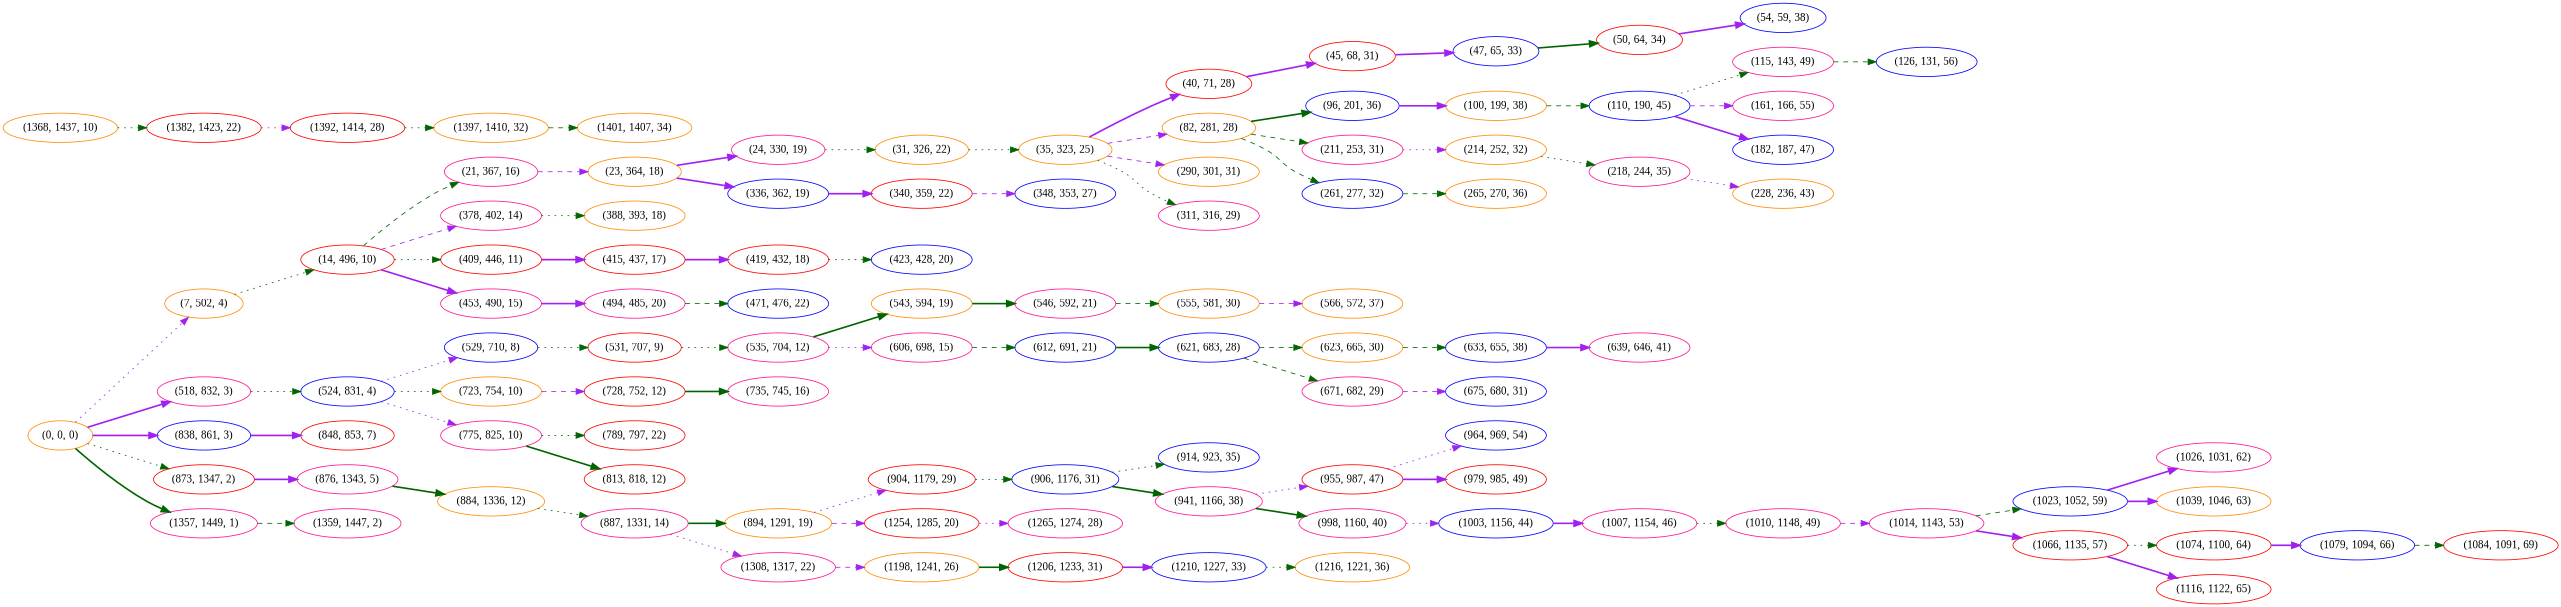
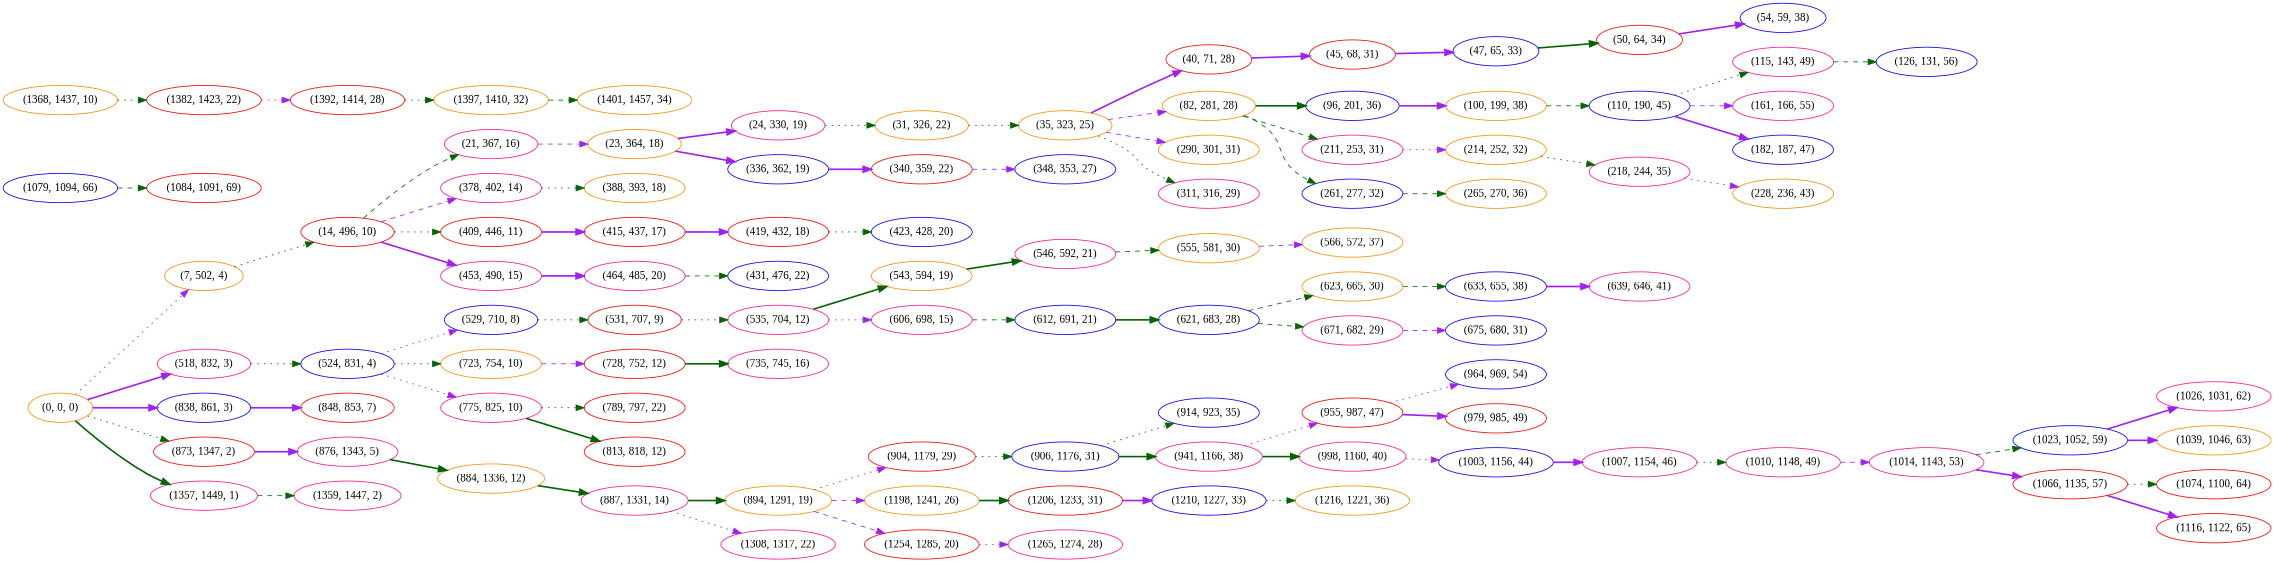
(635, 128) -> (635, 100)
(635, 304) -> (635, 276)
(778, 304) -> (778, 276)
(559, 512) -> (559, 489)
(2281, 545) -> none
(846, 567) -> (844, 501)
